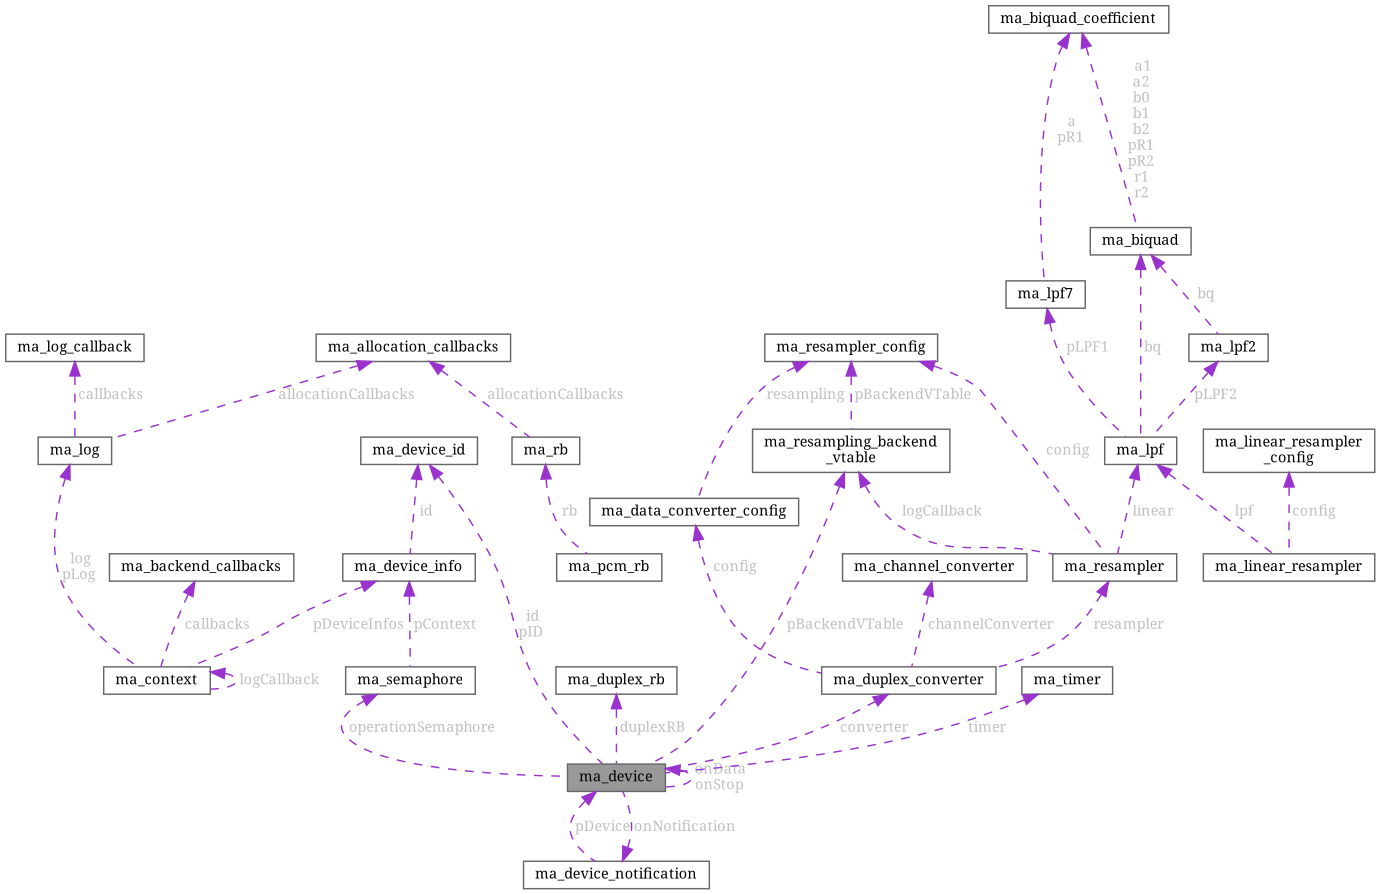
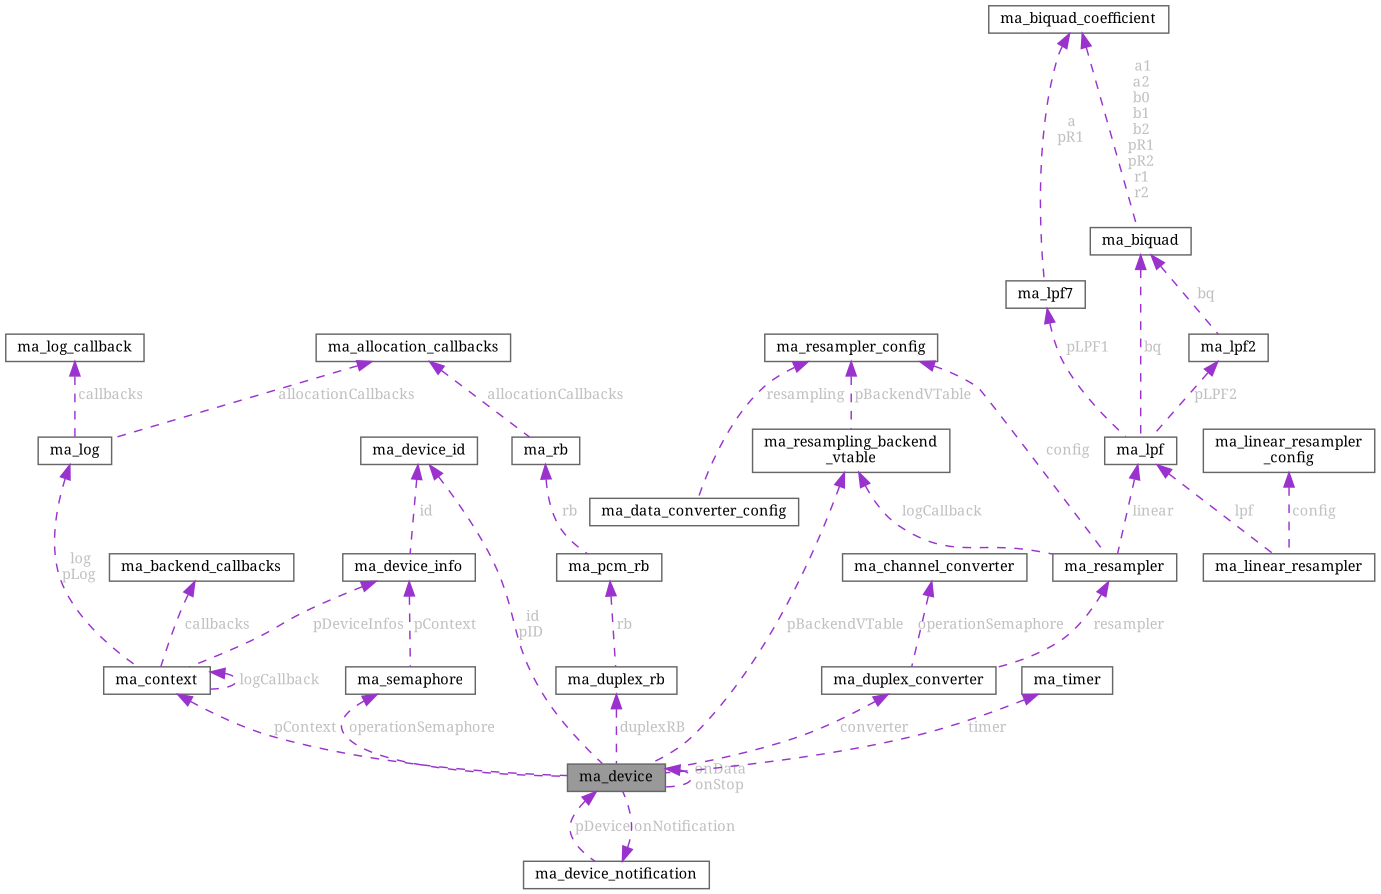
(989, 625) -> (989, 625)
(737, 629) -> none
none -> (613, 631)
none -> (355, 755)
